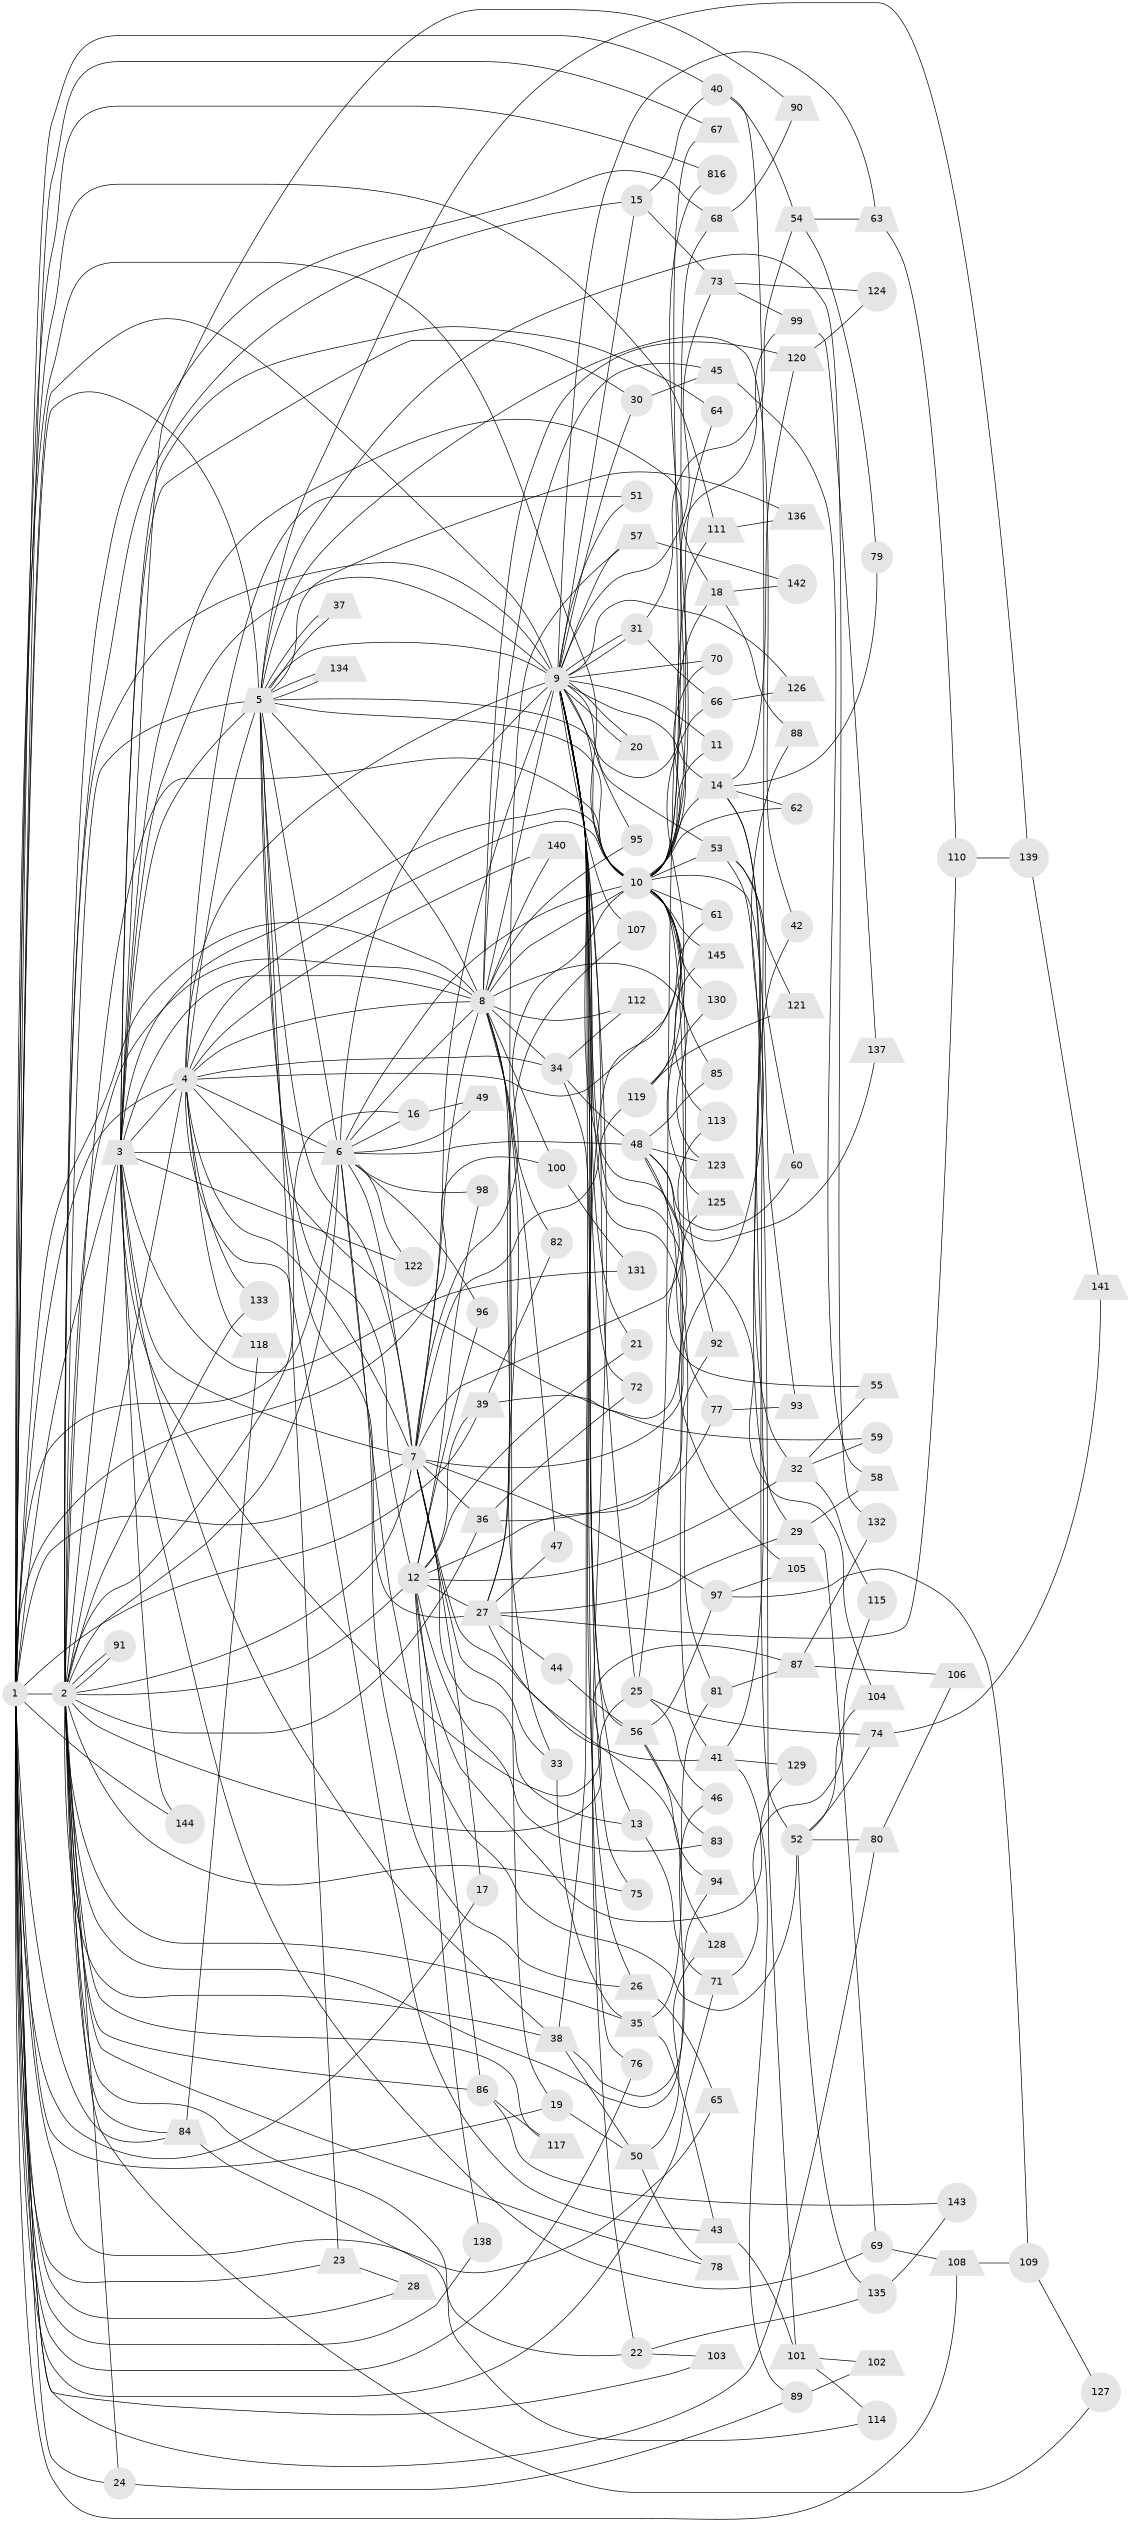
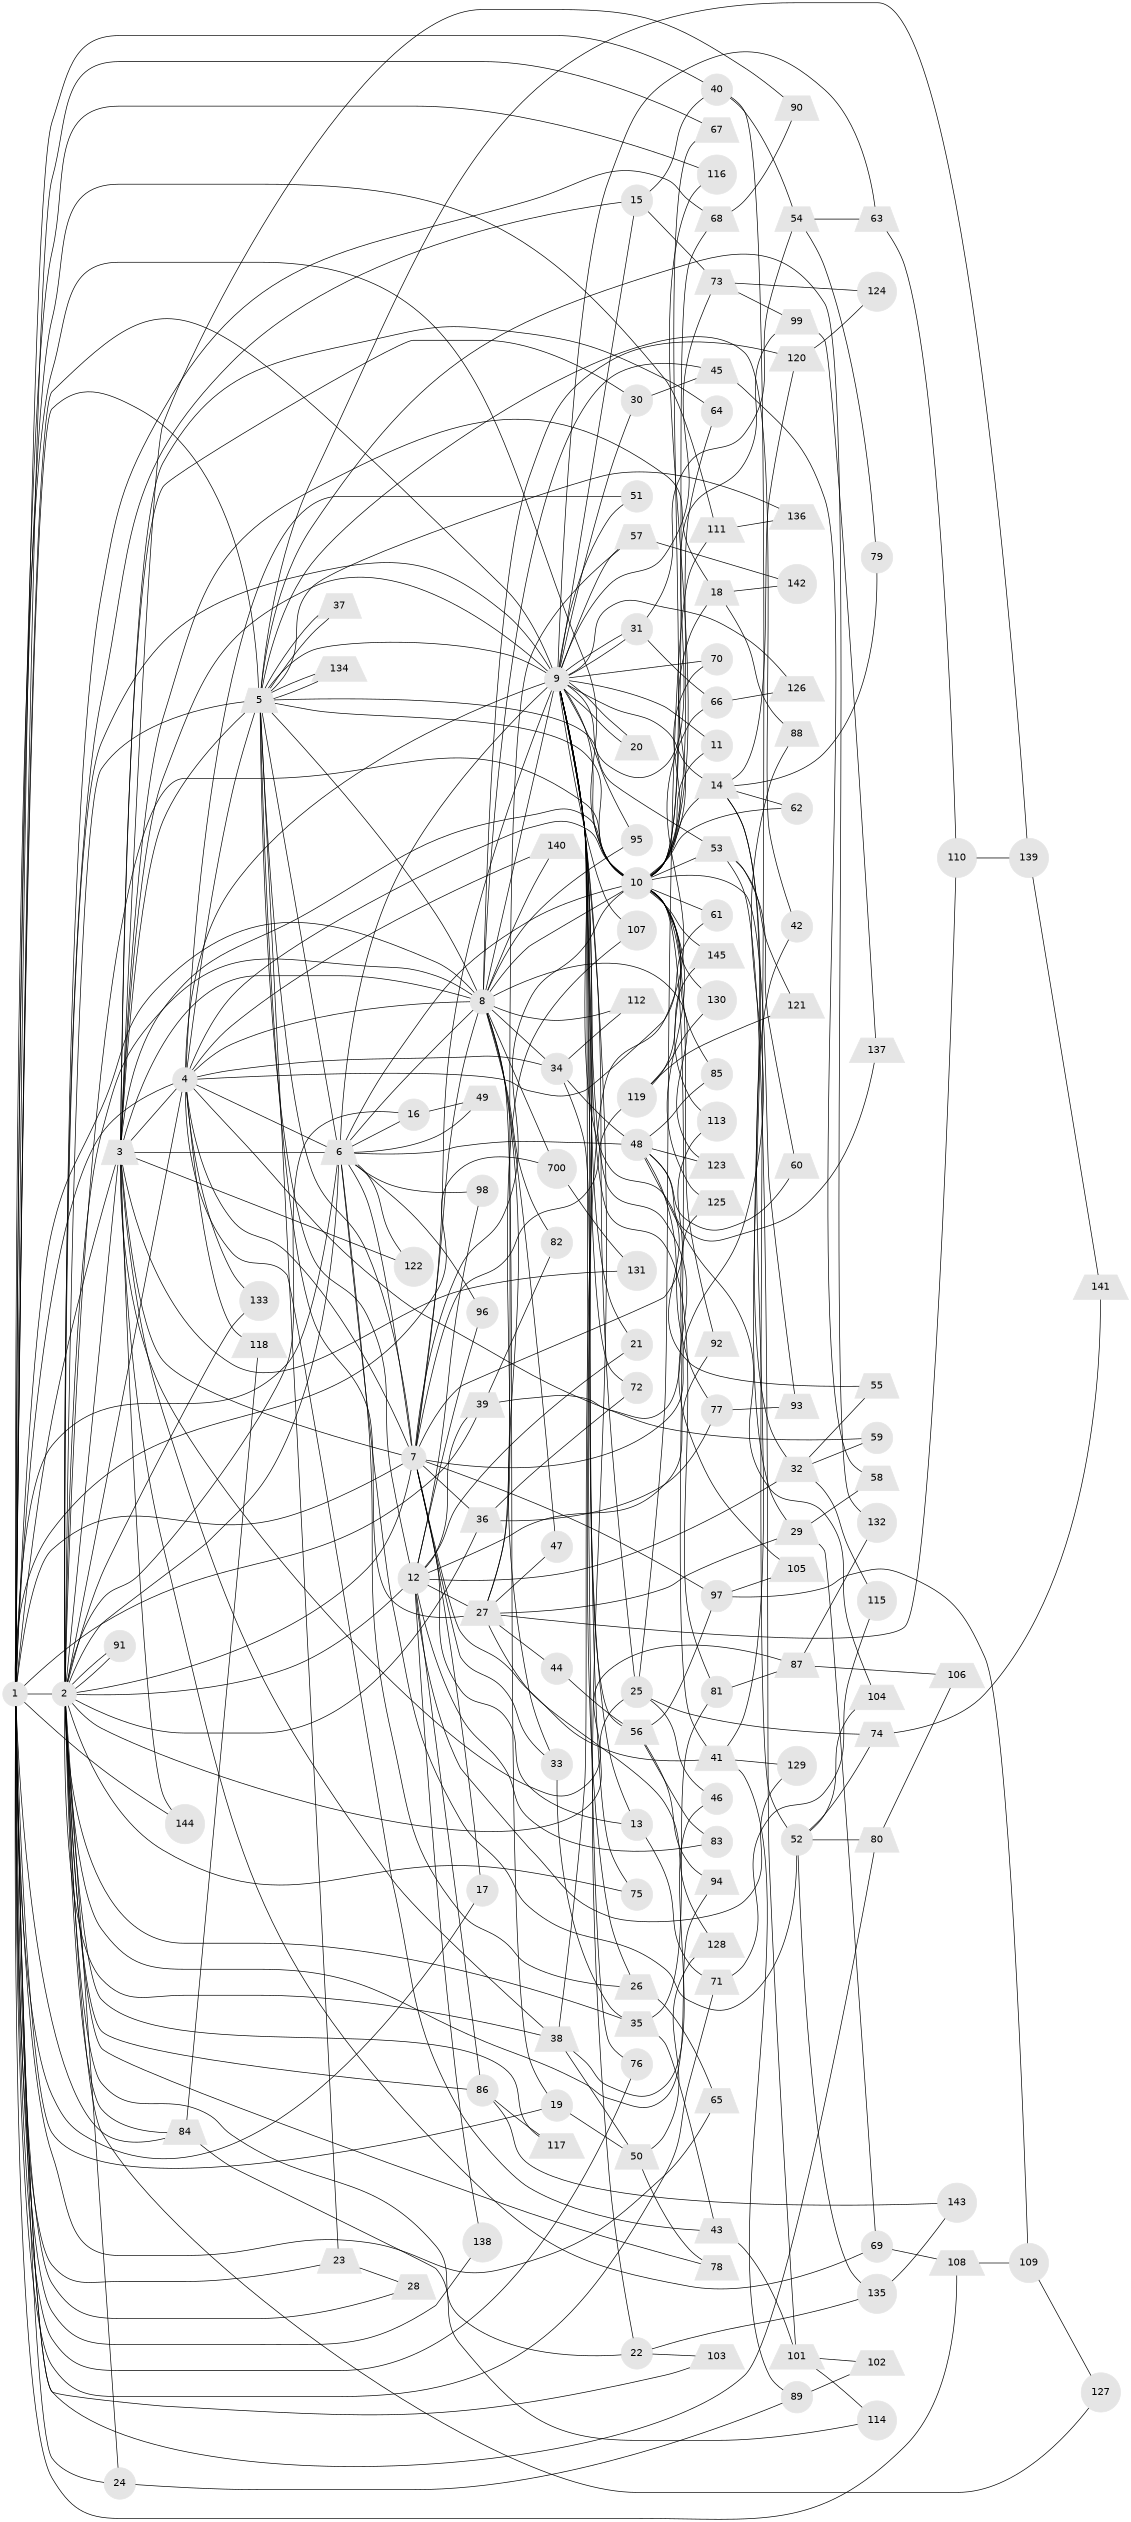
(717, 175) -> (717, 175)
(557, 1169) -> (557, 1169)
